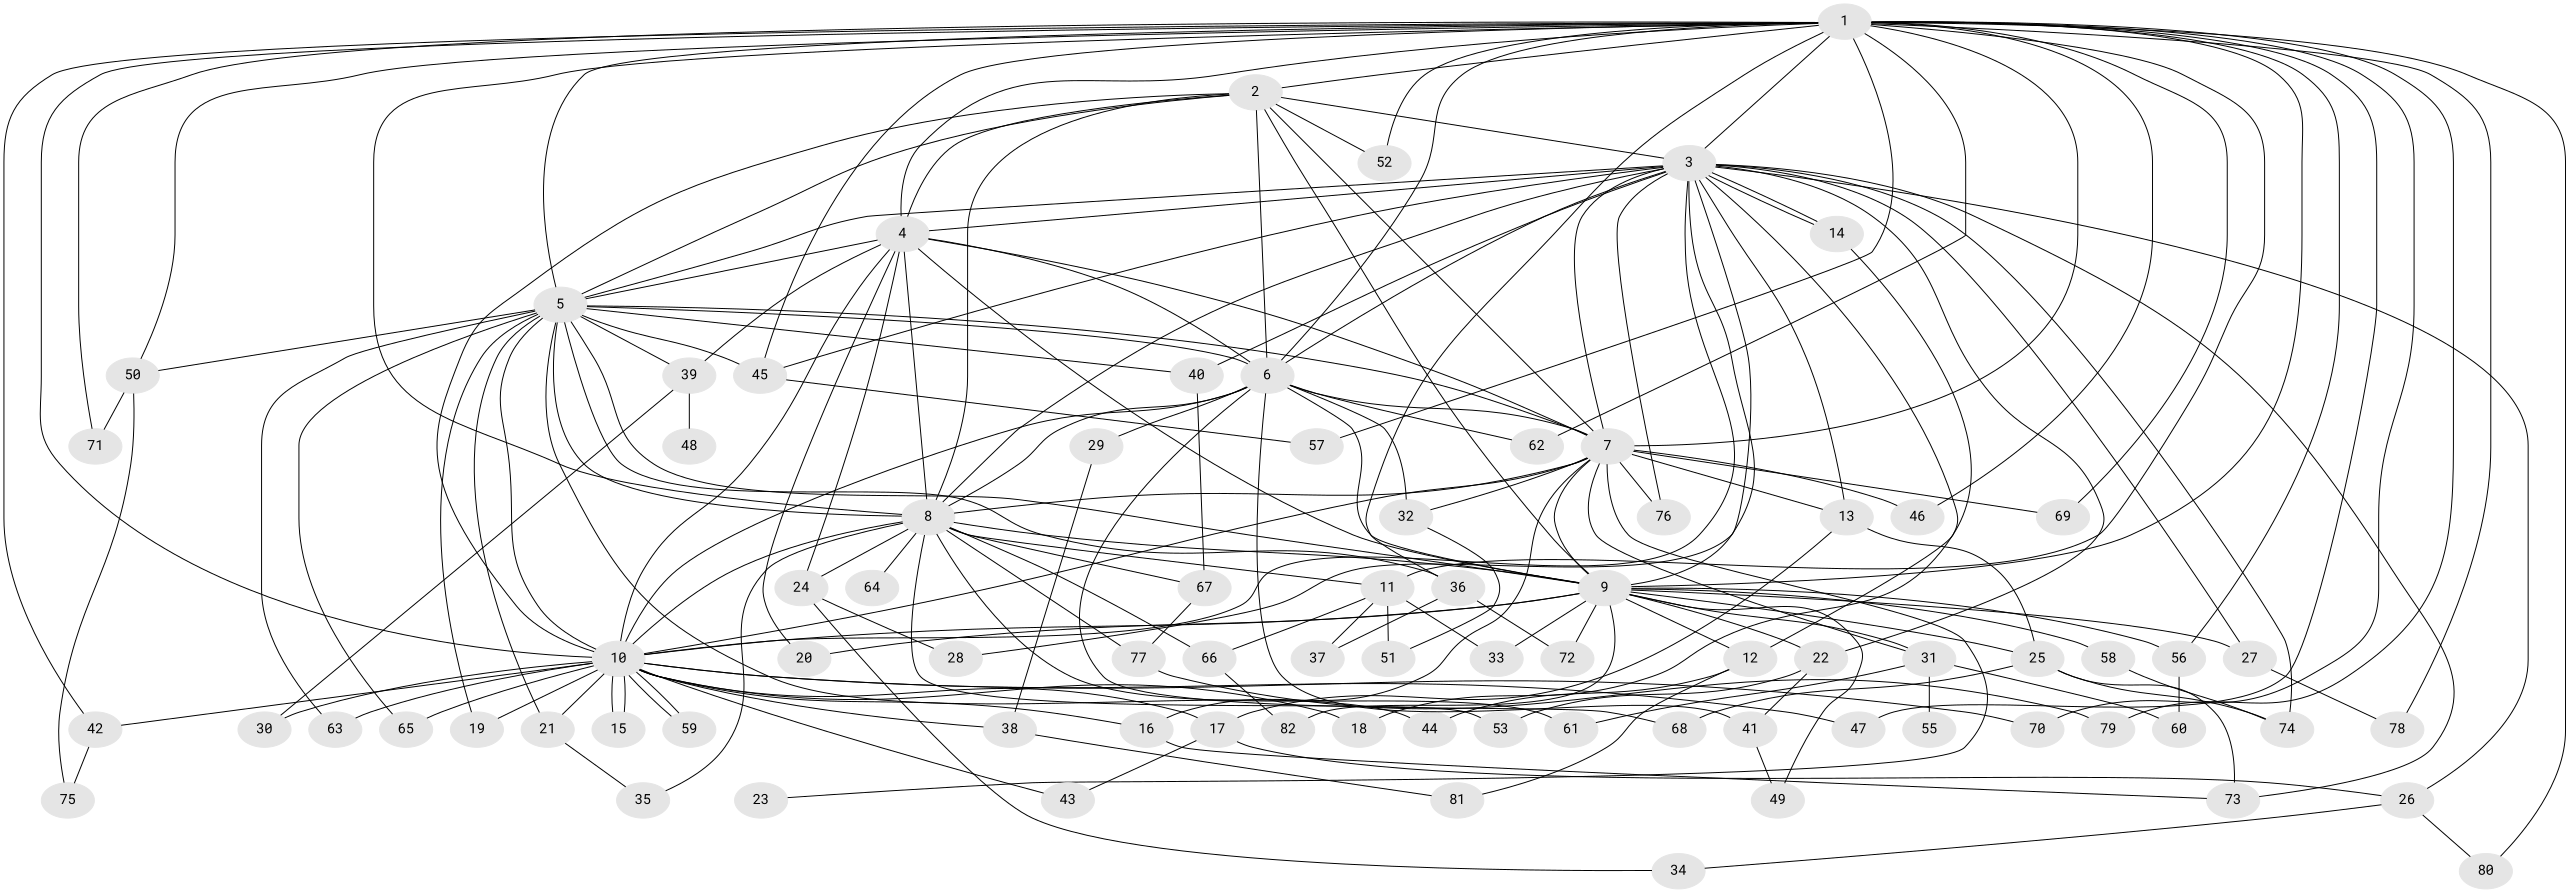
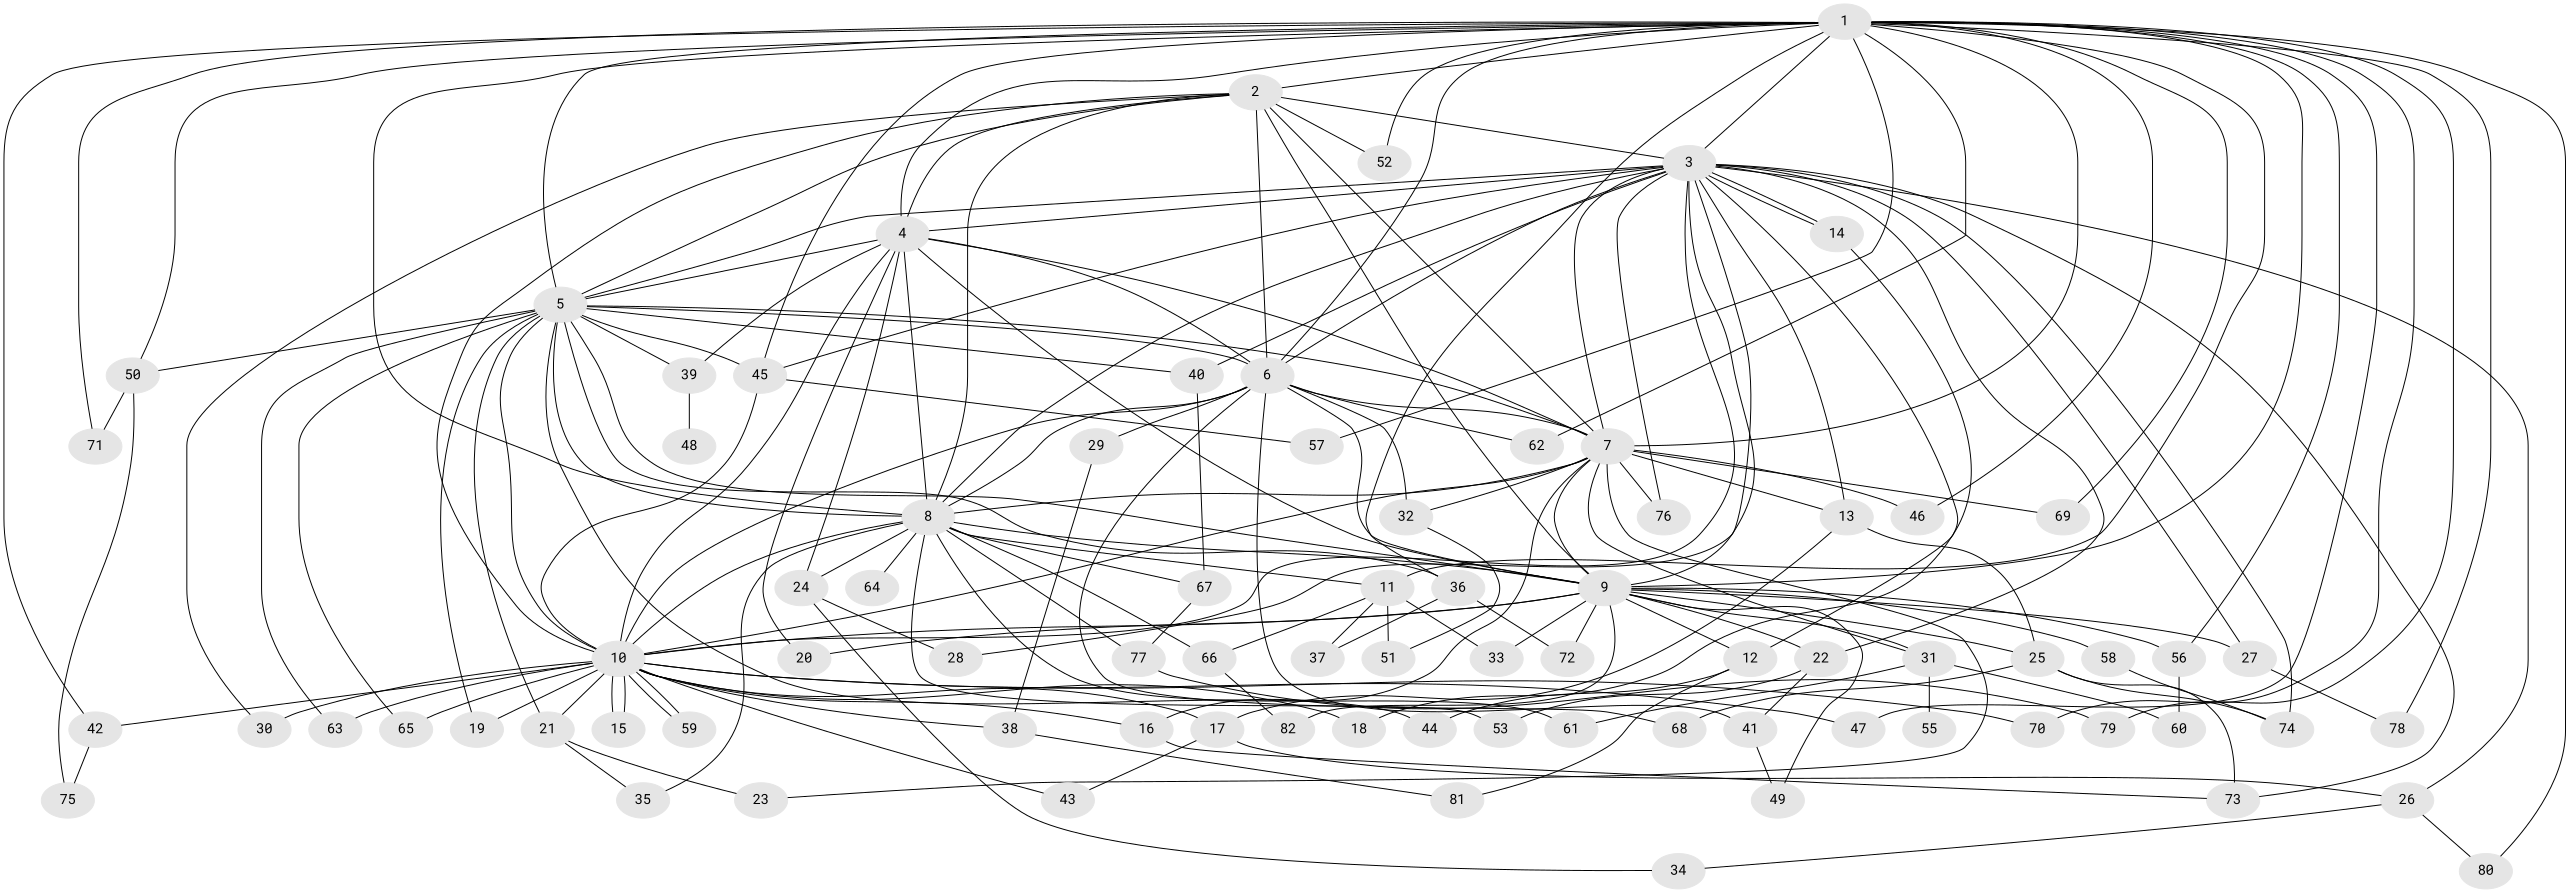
(120, 71) -> (620, 516)
(467, 561) -> (534, 213)
none -> (652, 770)
